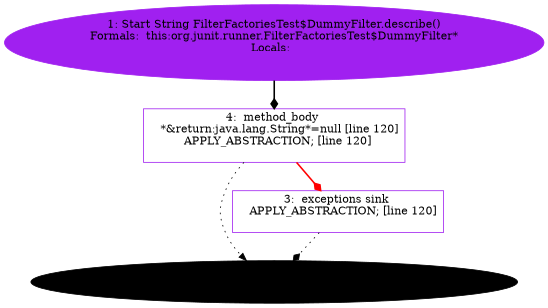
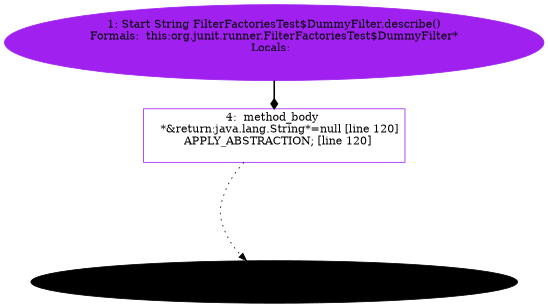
(338, 212) -> none
